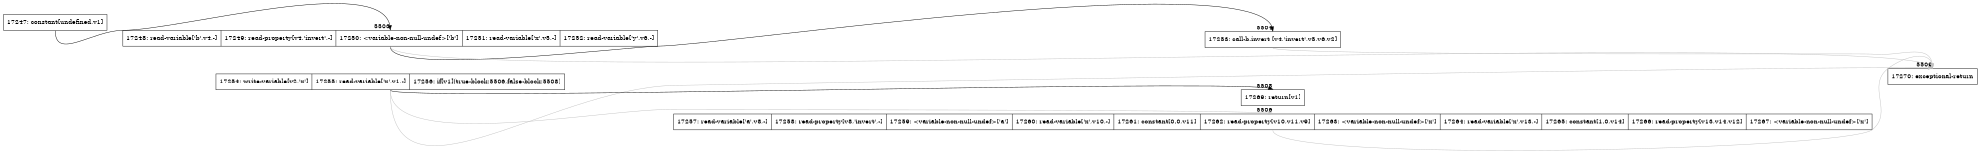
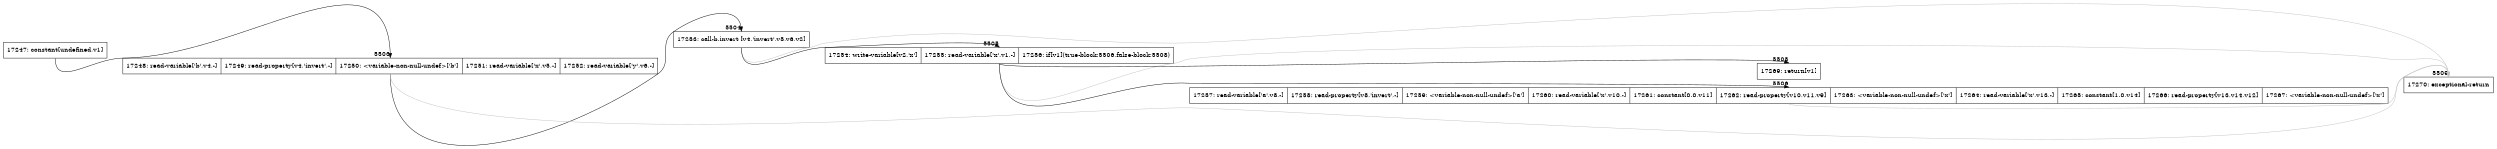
none -> (862, 46)
(822, 110) -> (1378, 83)
